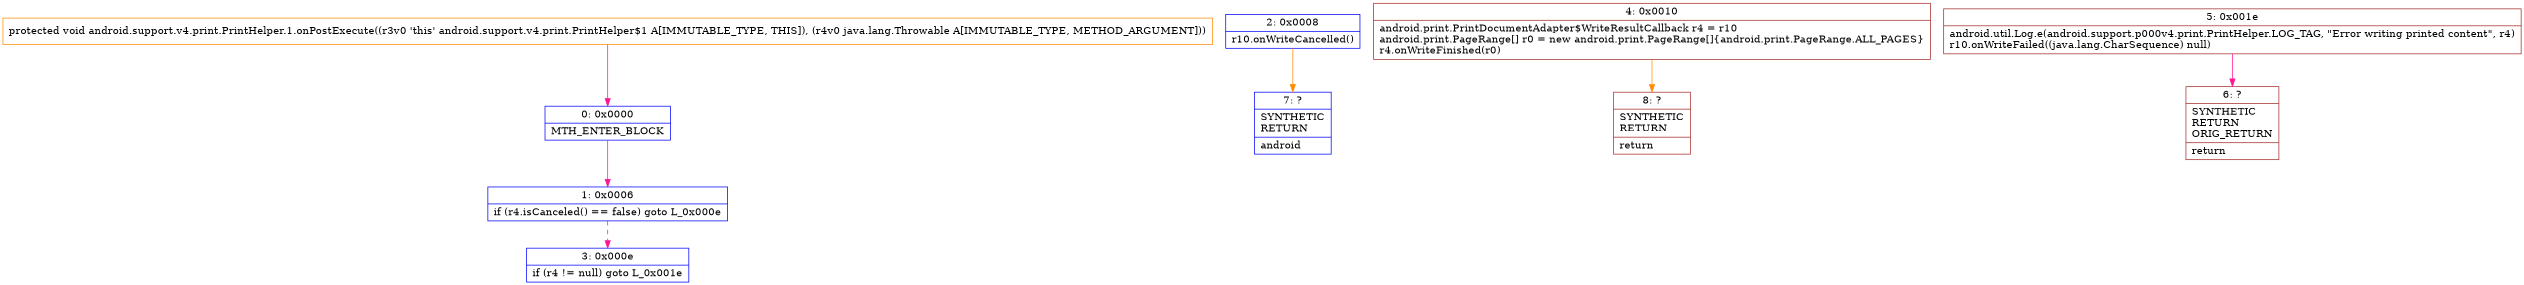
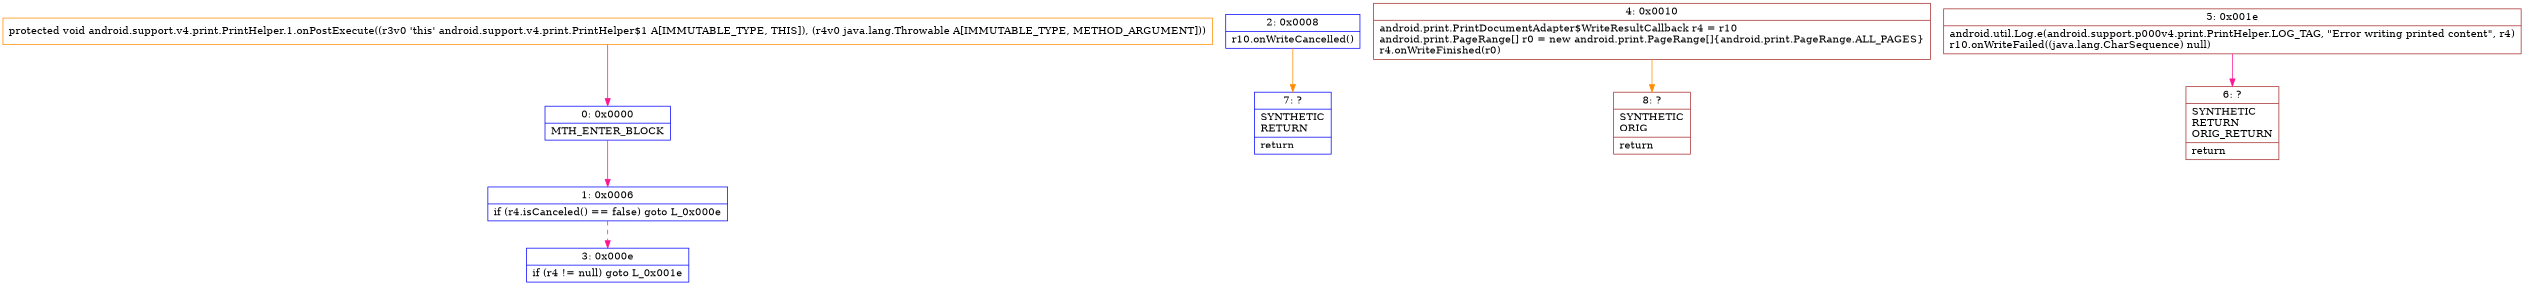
(1644, 128) -> (1634, 128)
(1281, 145) -> (1277, 145)
